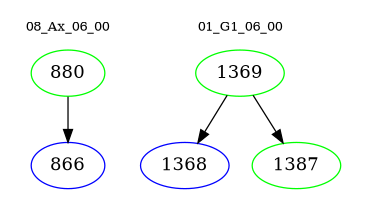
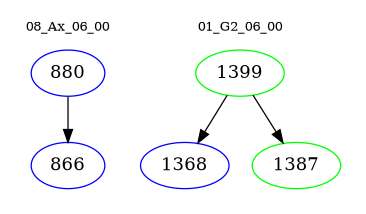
(241, 28) -> (241, 28)
(68, 73) -> (68, 73)
(240, 73) -> (240, 73)
